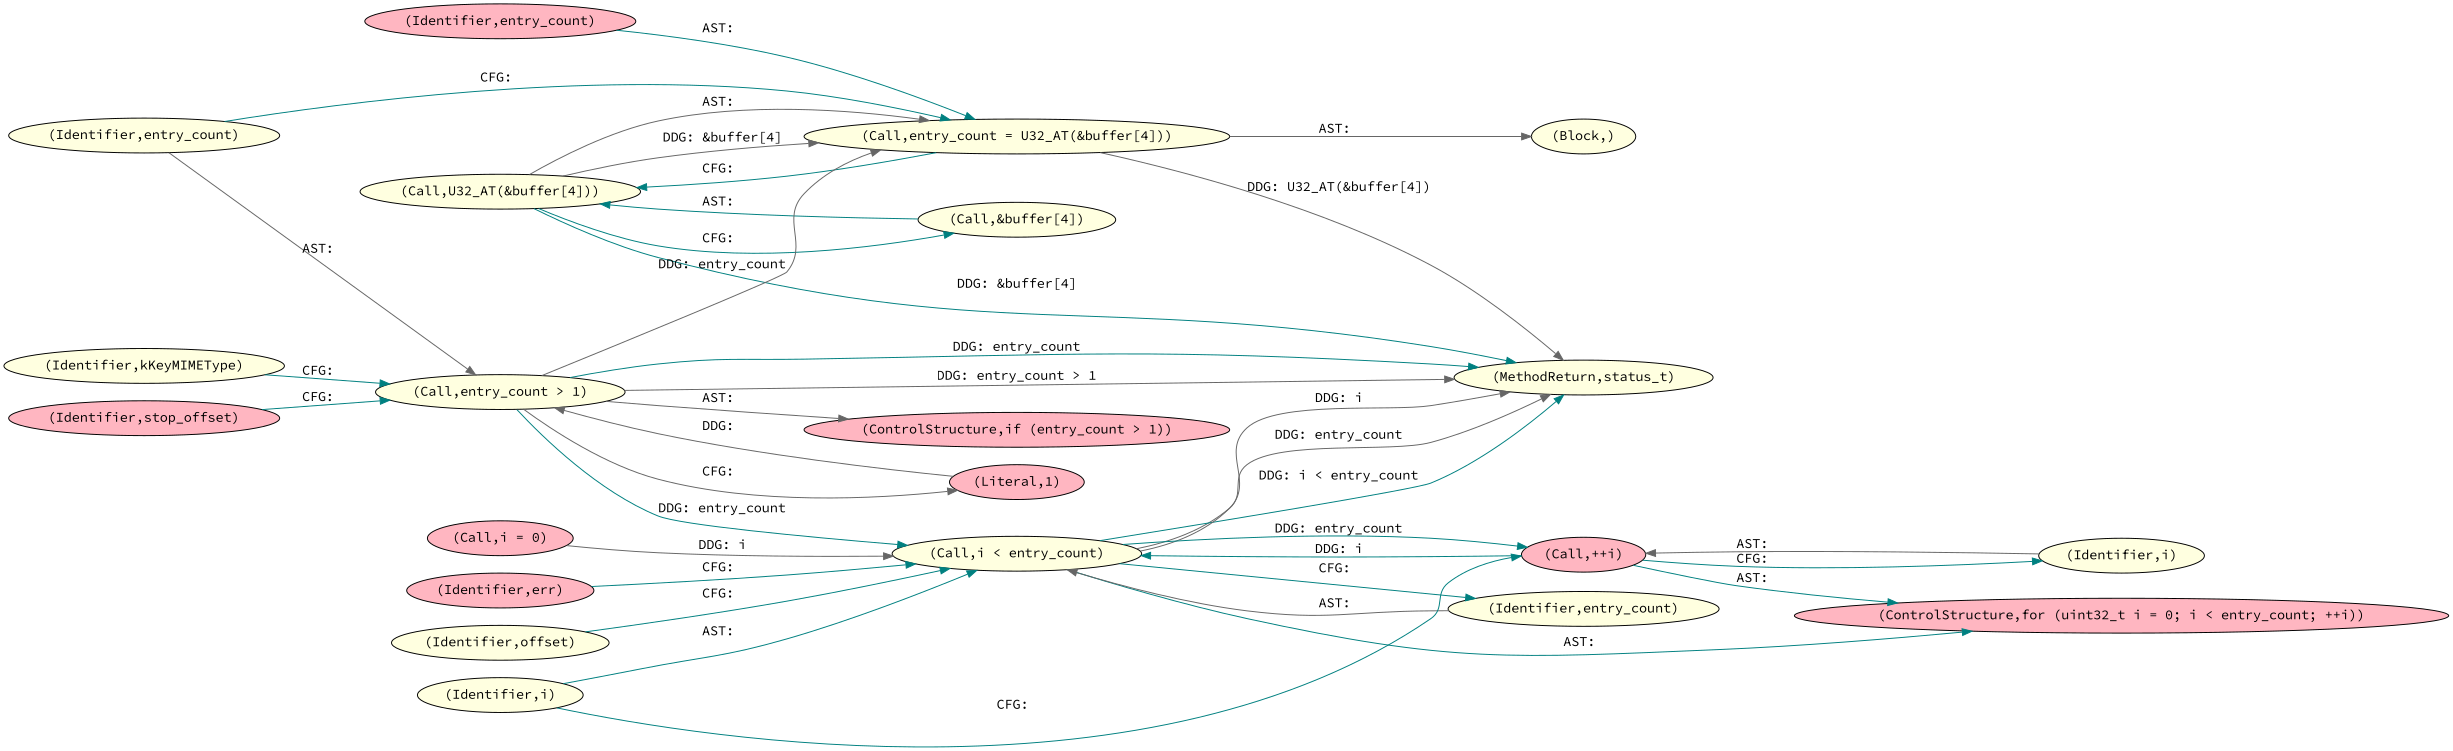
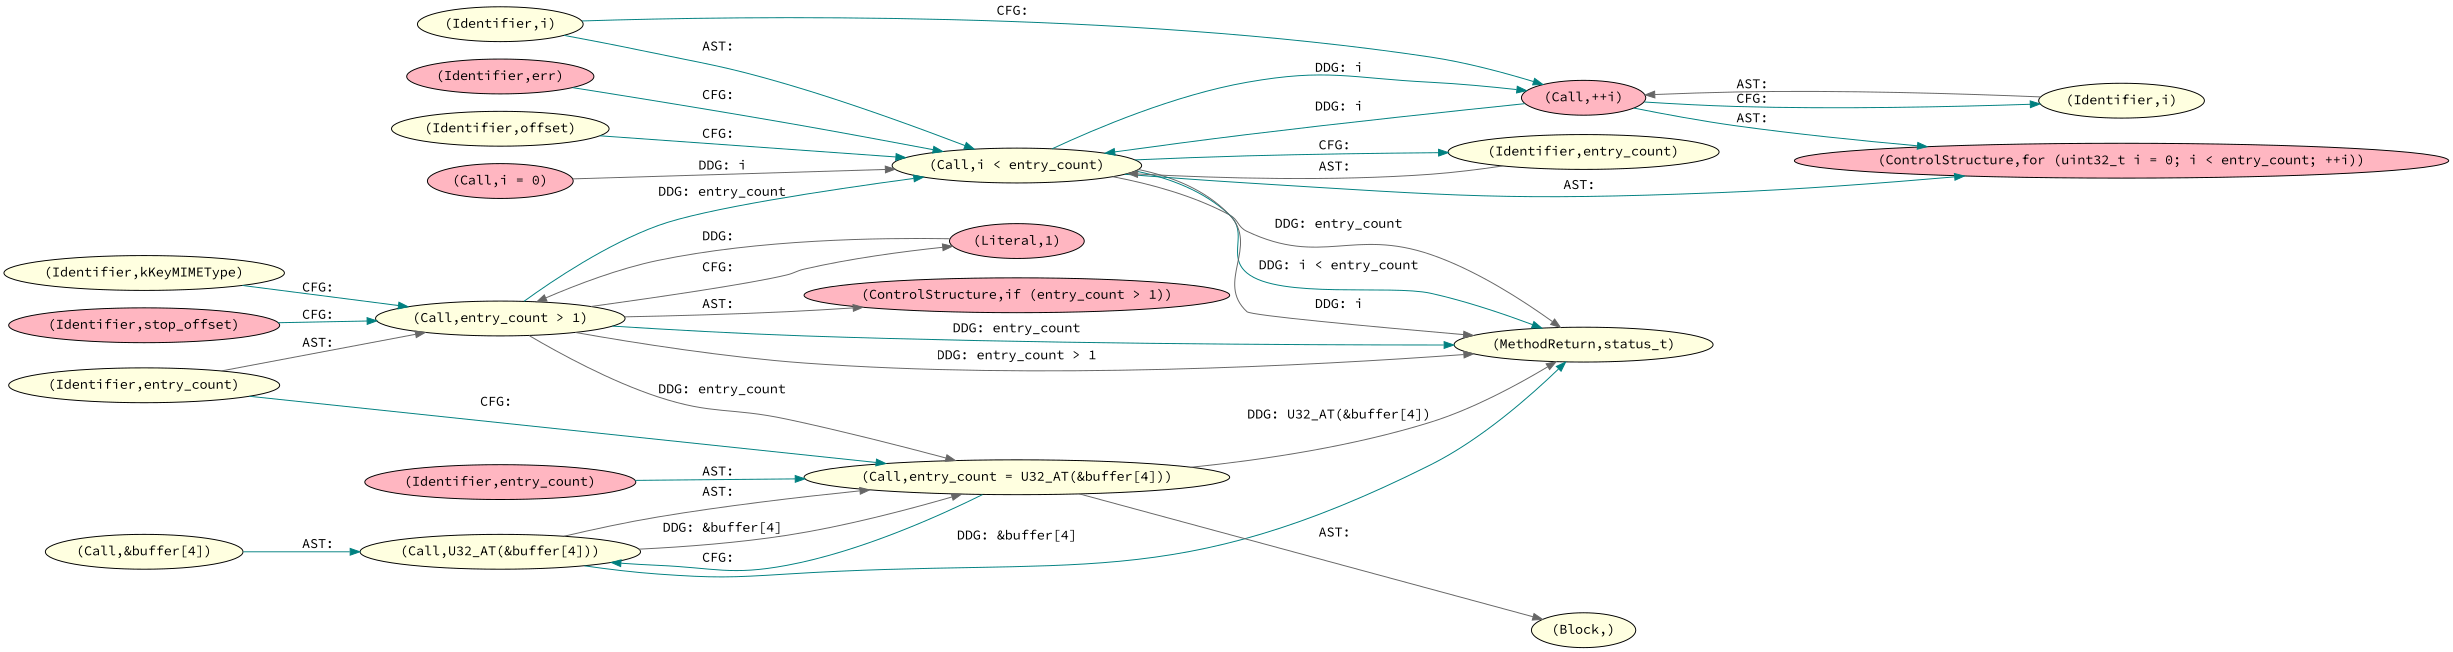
(739, 253) -> none
(1339, 529) -> (1339, 68)
